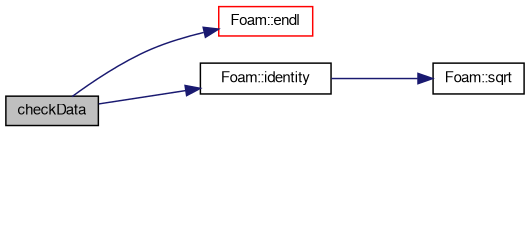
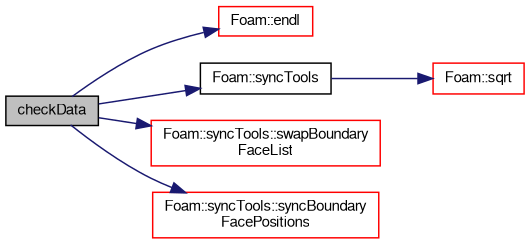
(266, 79) -> (266, 79)
(479, 79) -> (479, 79)
none -> (266, 143)
none -> (266, 215)
